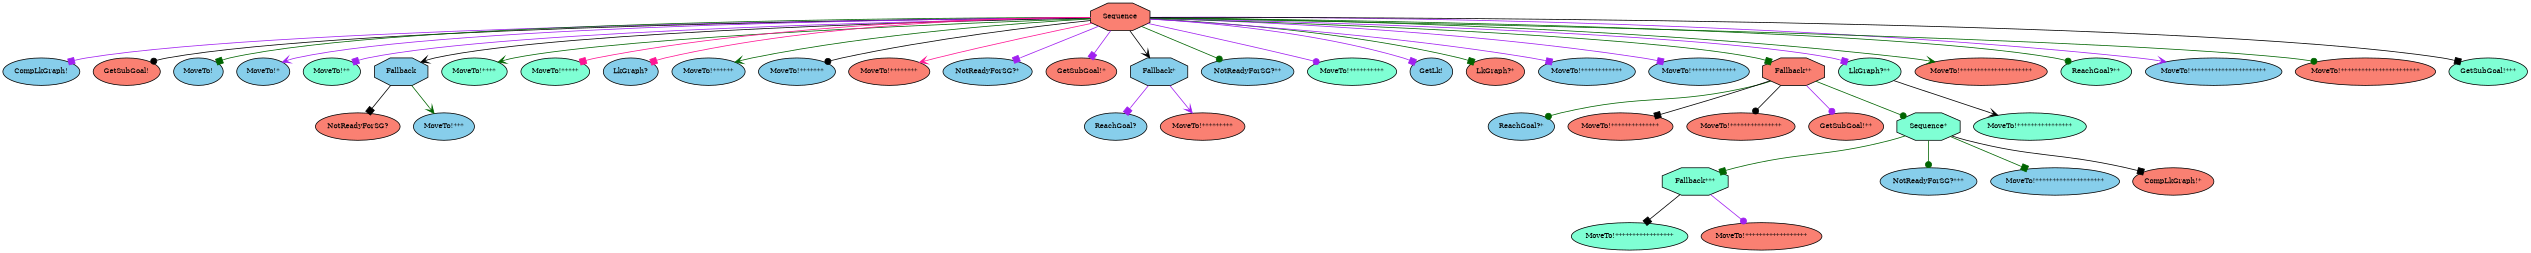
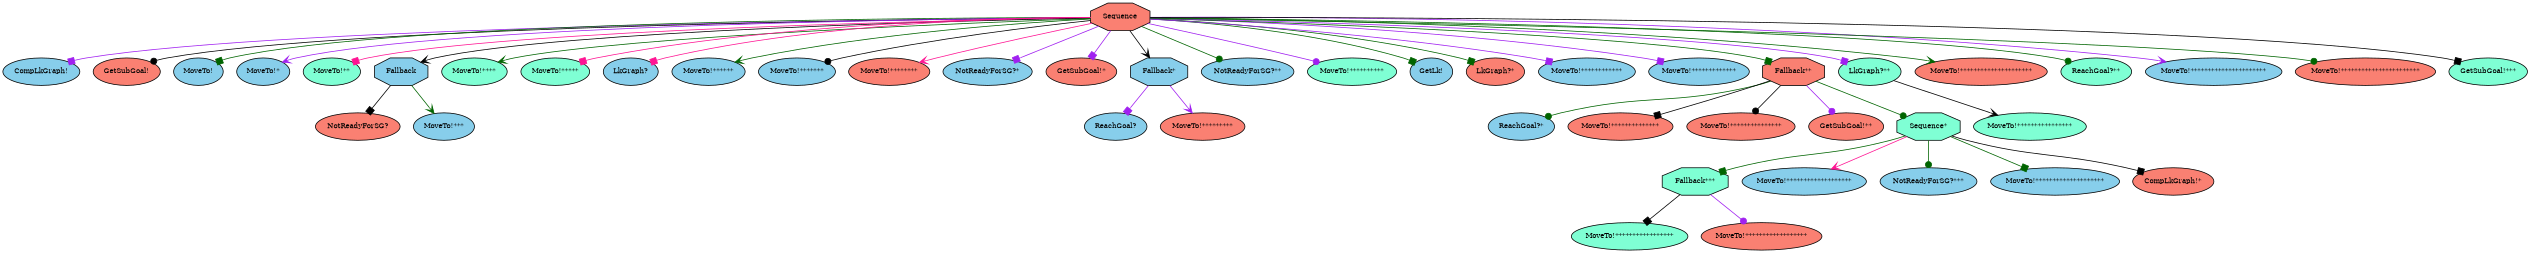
(1313, 38) -> (1313, 38)
(542, 39) -> (542, 39)
none -> (1804, 181)
